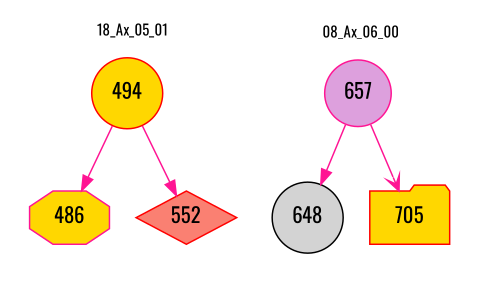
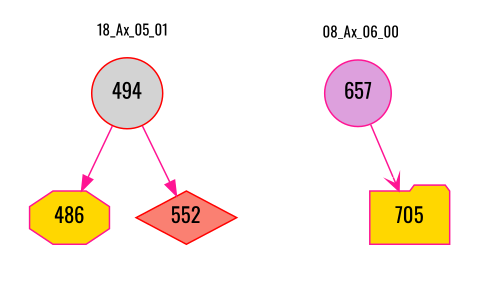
(127, 93) -> (127, 93)
(308, 218) -> none
(410, 218) -> (410, 218)
